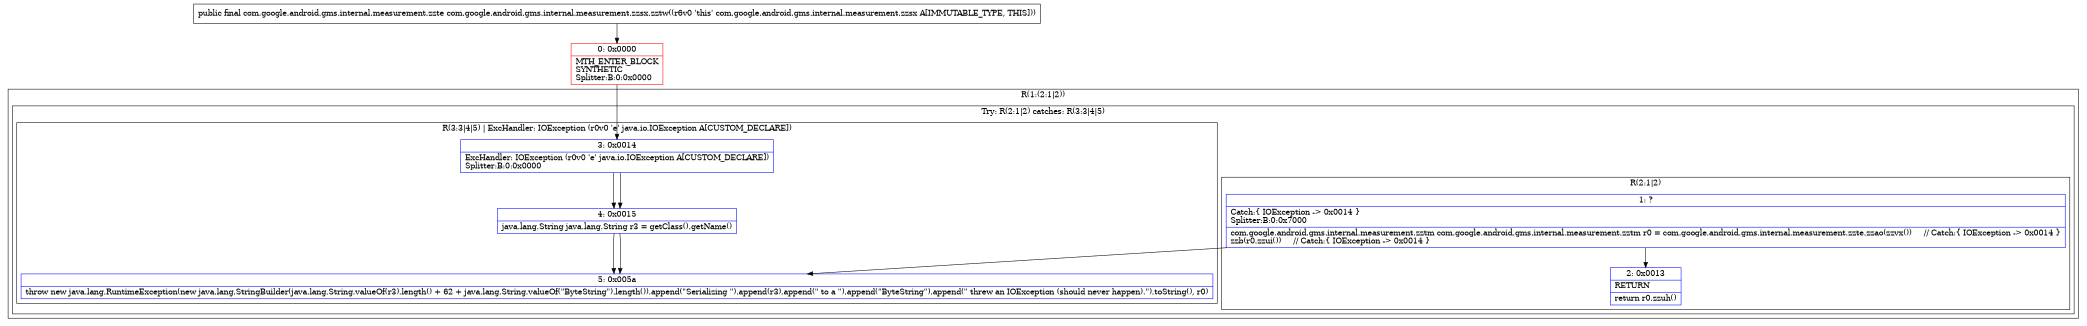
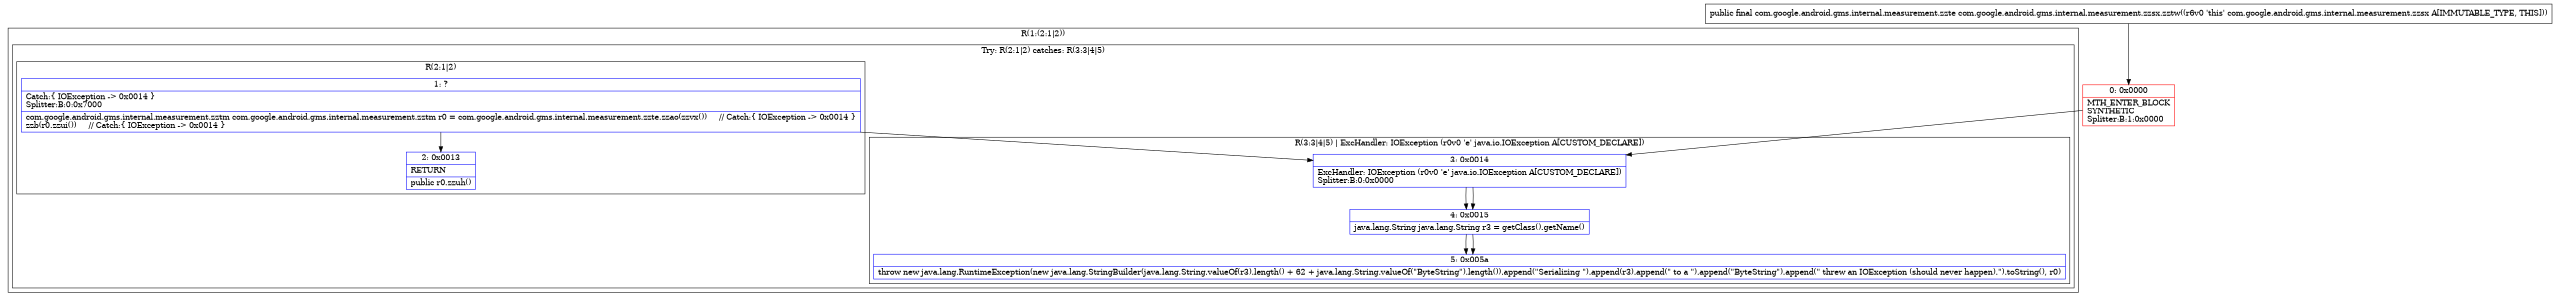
(614, 78) -> (2125, 119)
(1020, 261) -> (1084, 146)
(1646, 299) -> (441, 183)
